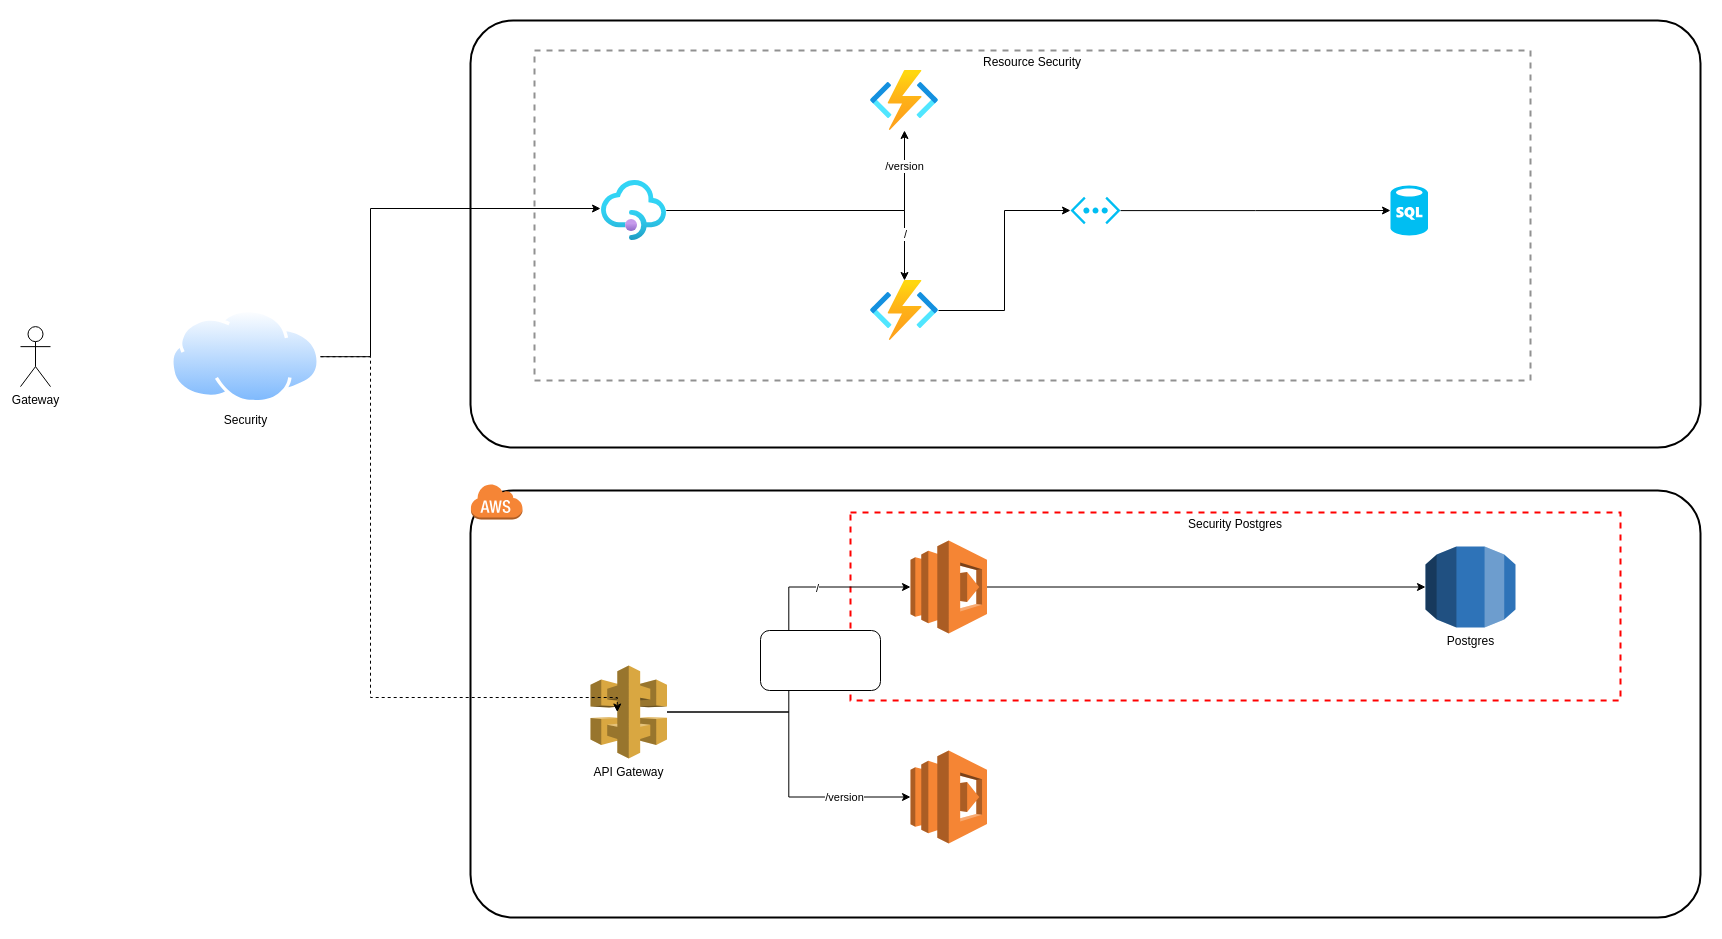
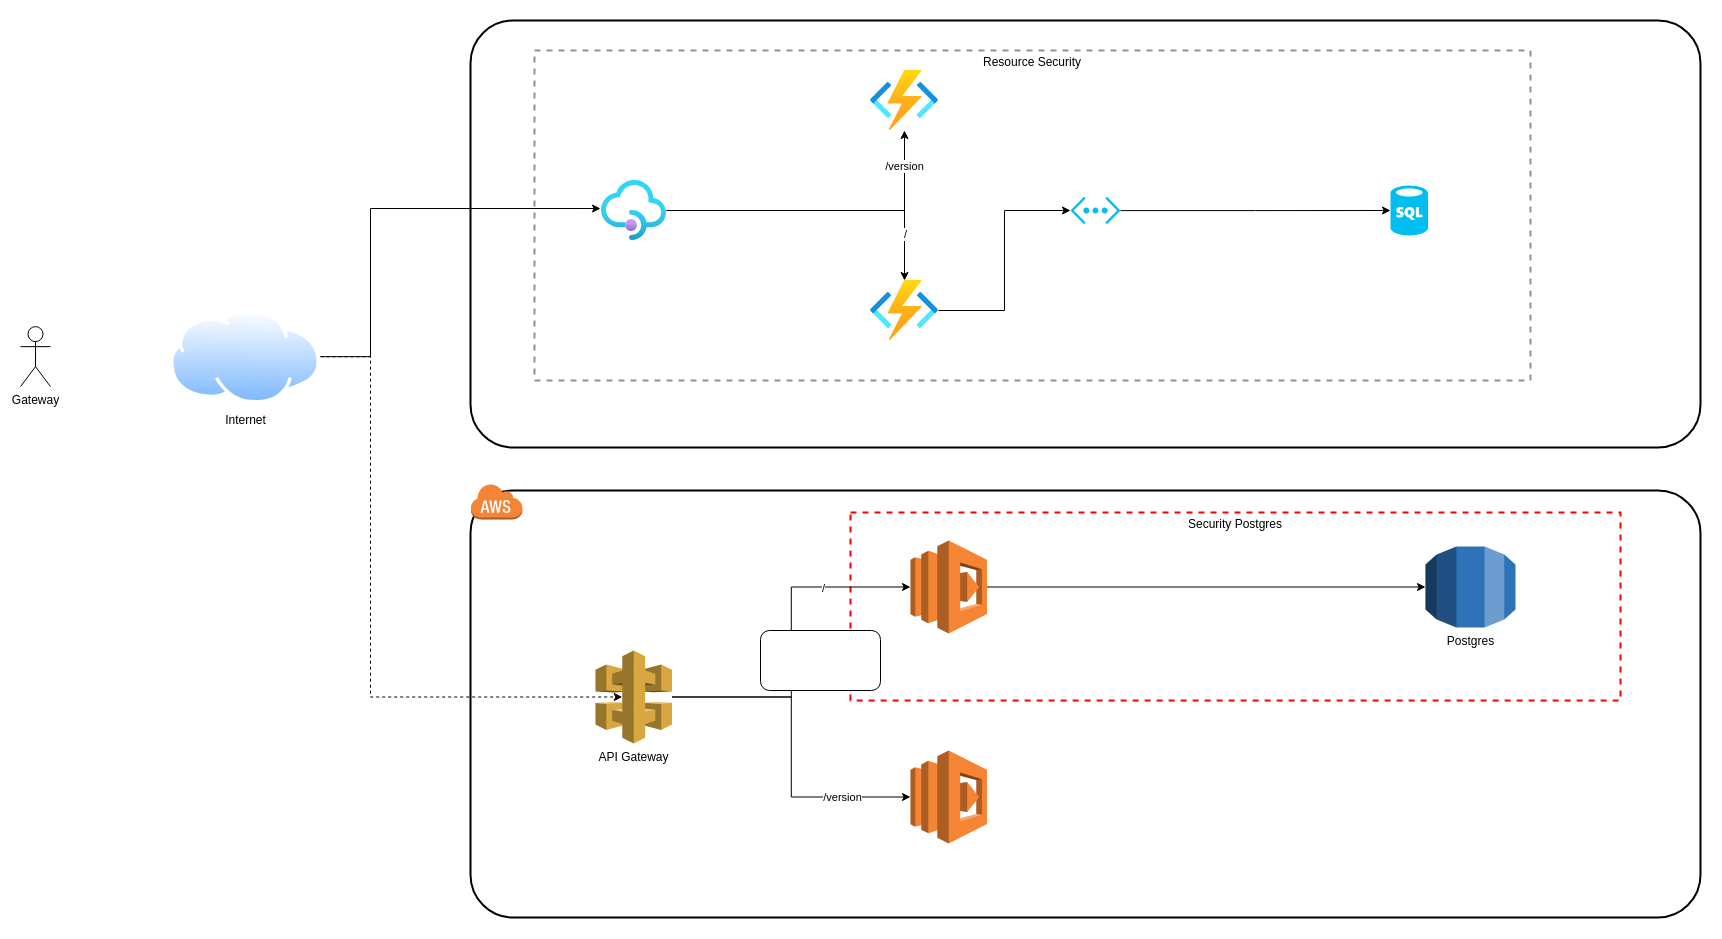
(246, 421) -> (246, 421)
(629, 712) -> (634, 697)
